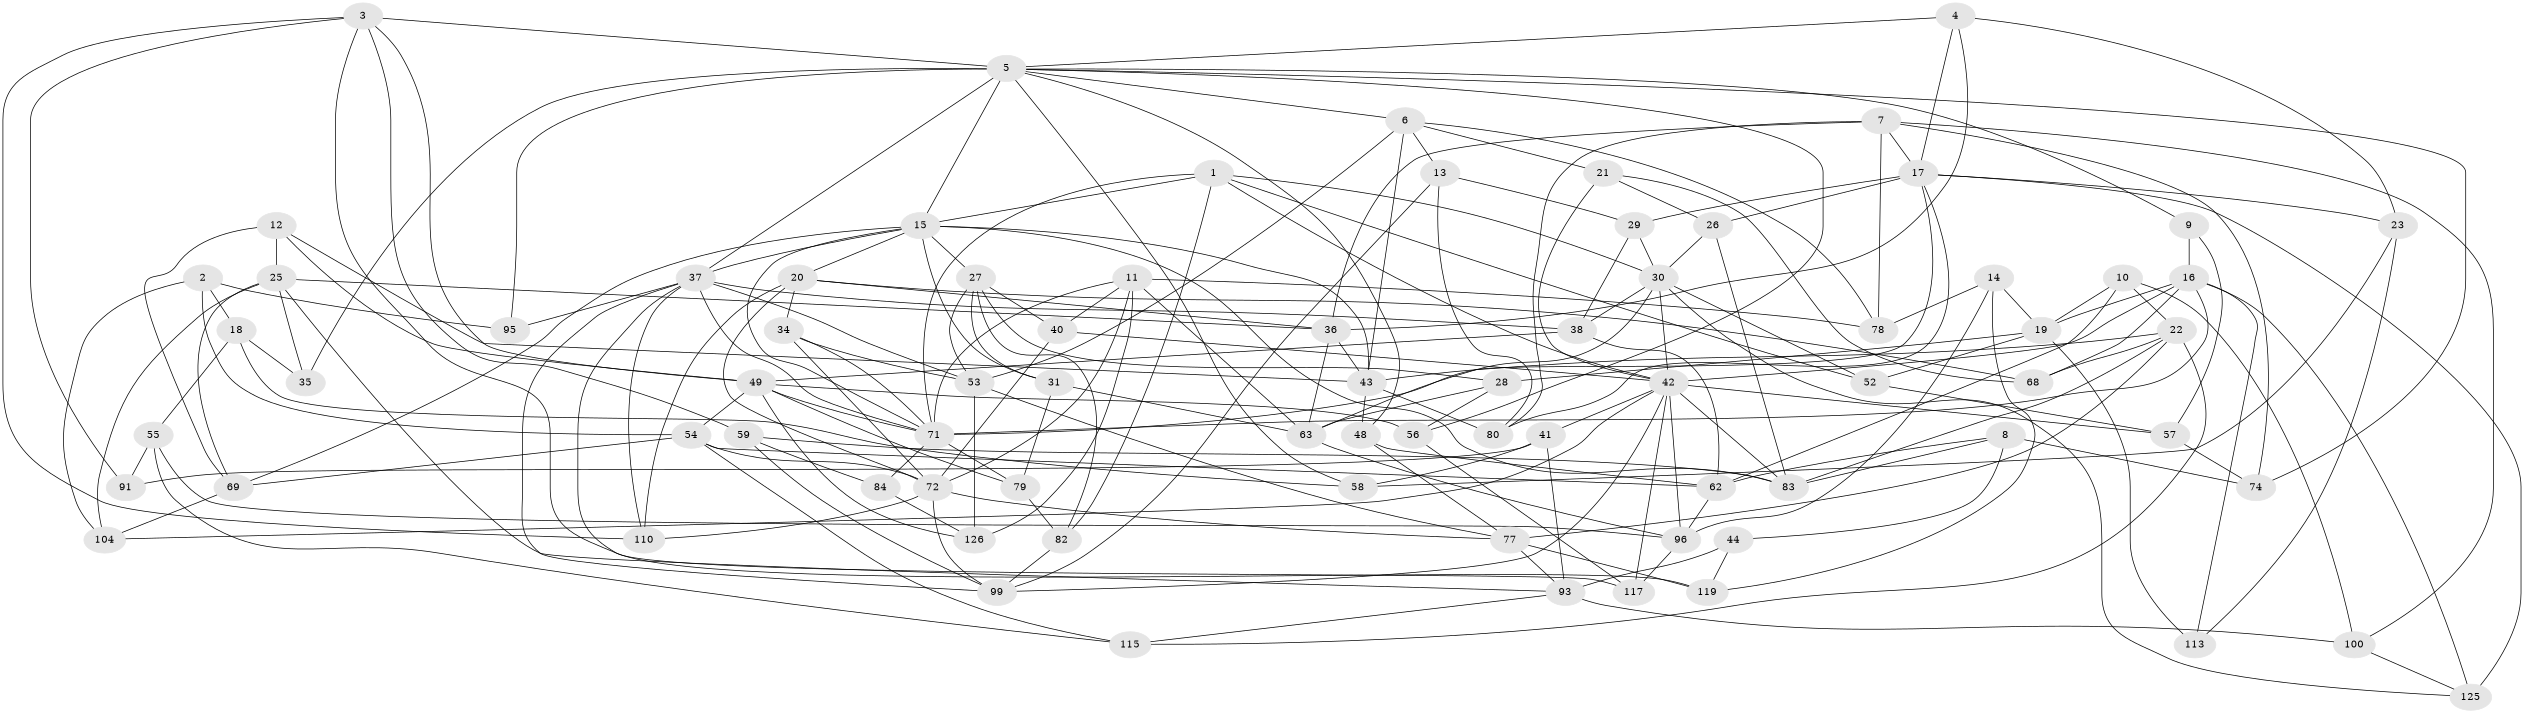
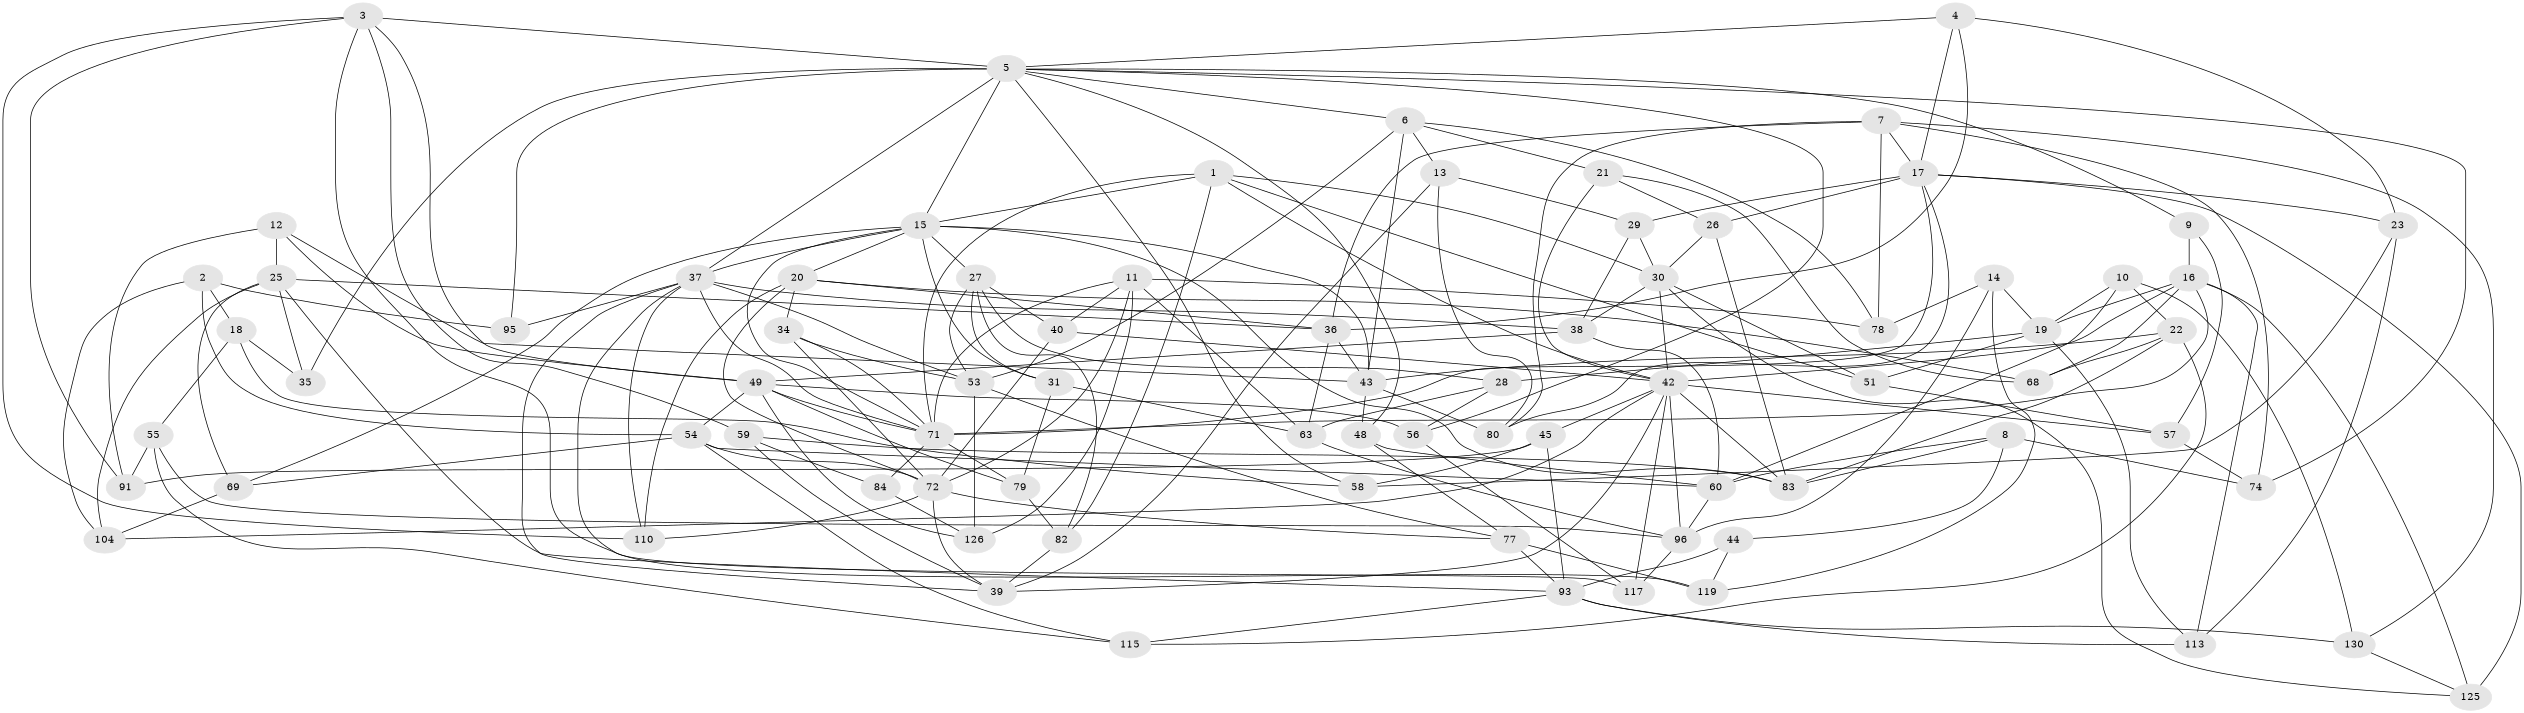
(153, 323) -> (117, 315)
(1586, 352) -> none
(1870, 383) -> (1870, 383)
(1546, 435) -> (1546, 435)
(1716, 488) -> (1716, 488)
(1868, 492) -> none
(997, 592) -> (997, 592)
none -> (1877, 636)
(2354, 645) -> (2354, 645)
